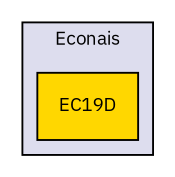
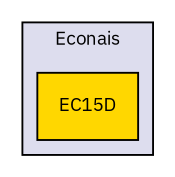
(88, 106) -> (88, 106)
